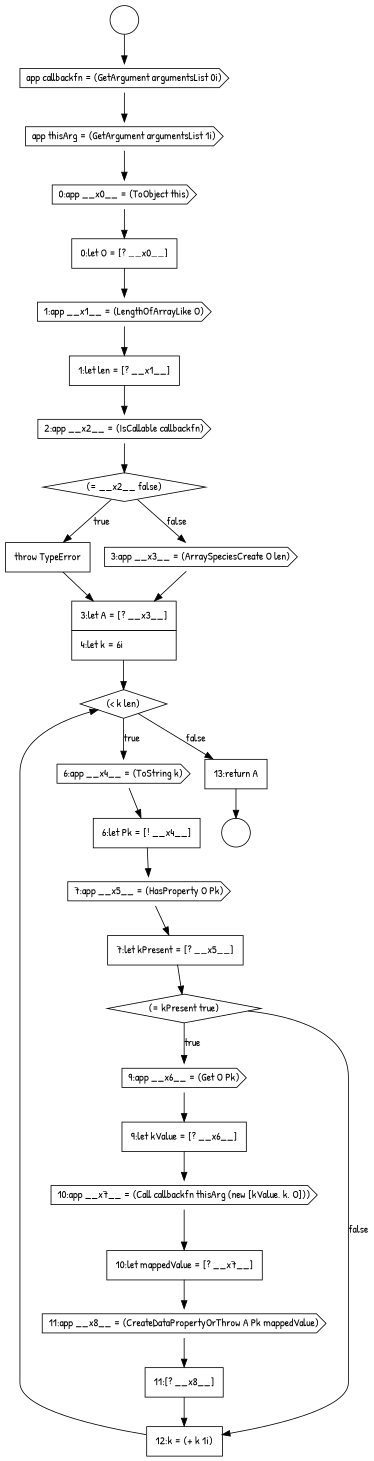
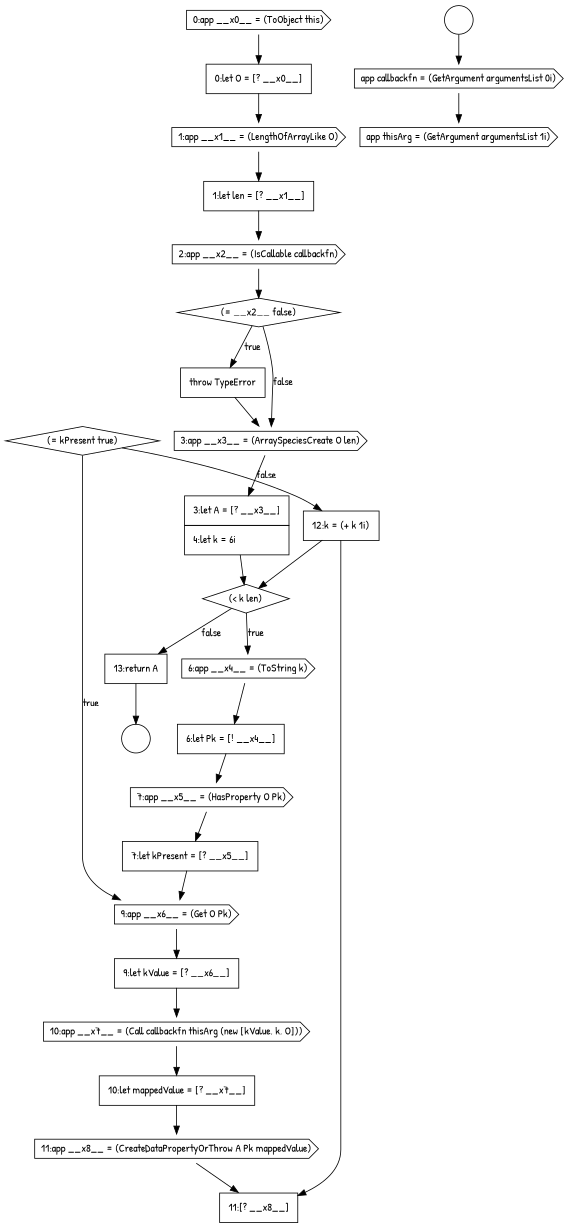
(124, 161) -> none
(75, 584) -> (244, 408)
(179, 975) -> (184, 881)
(184, 1408) -> (341, 874)
